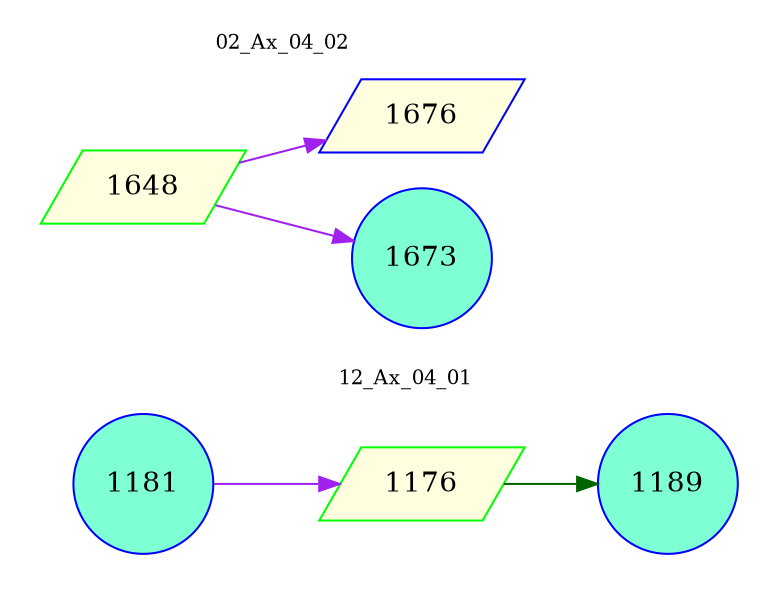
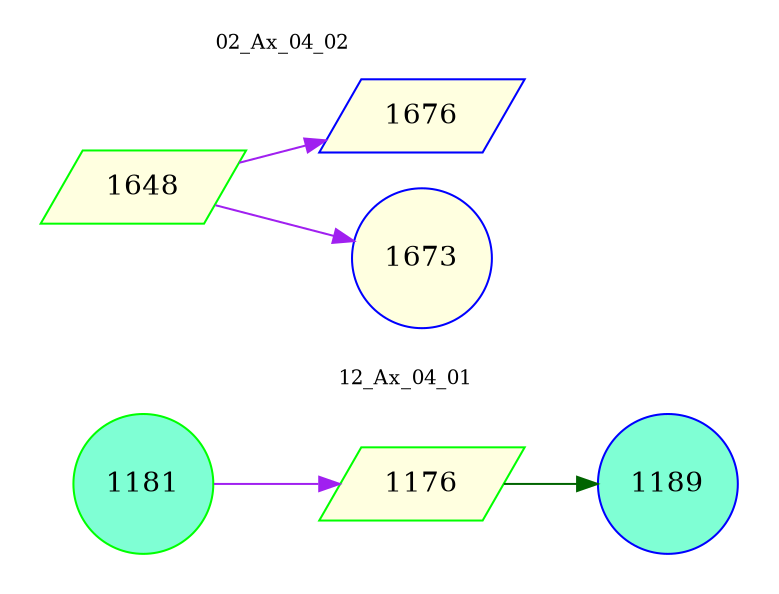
(422, 258) -> (422, 258)
(143, 484) -> (143, 484)
